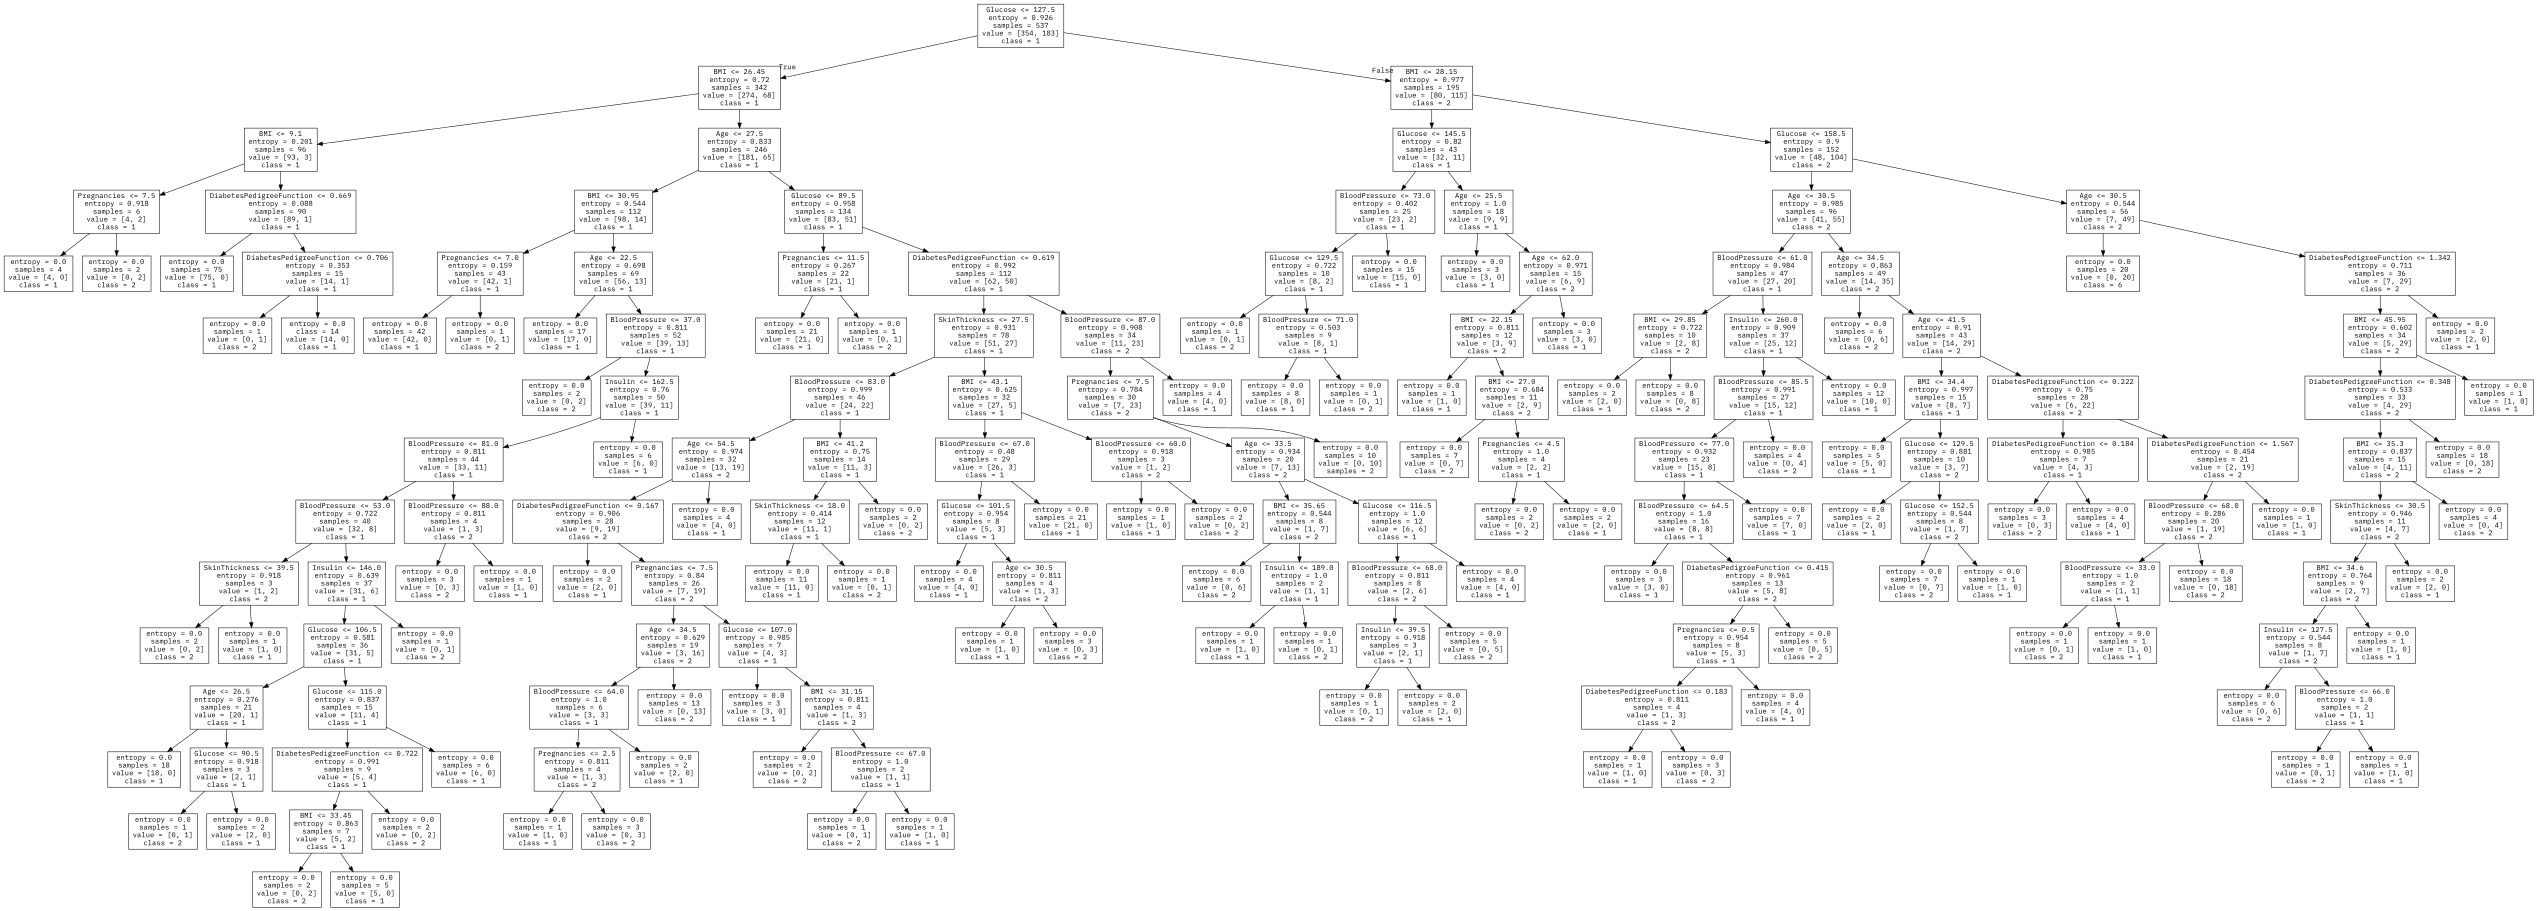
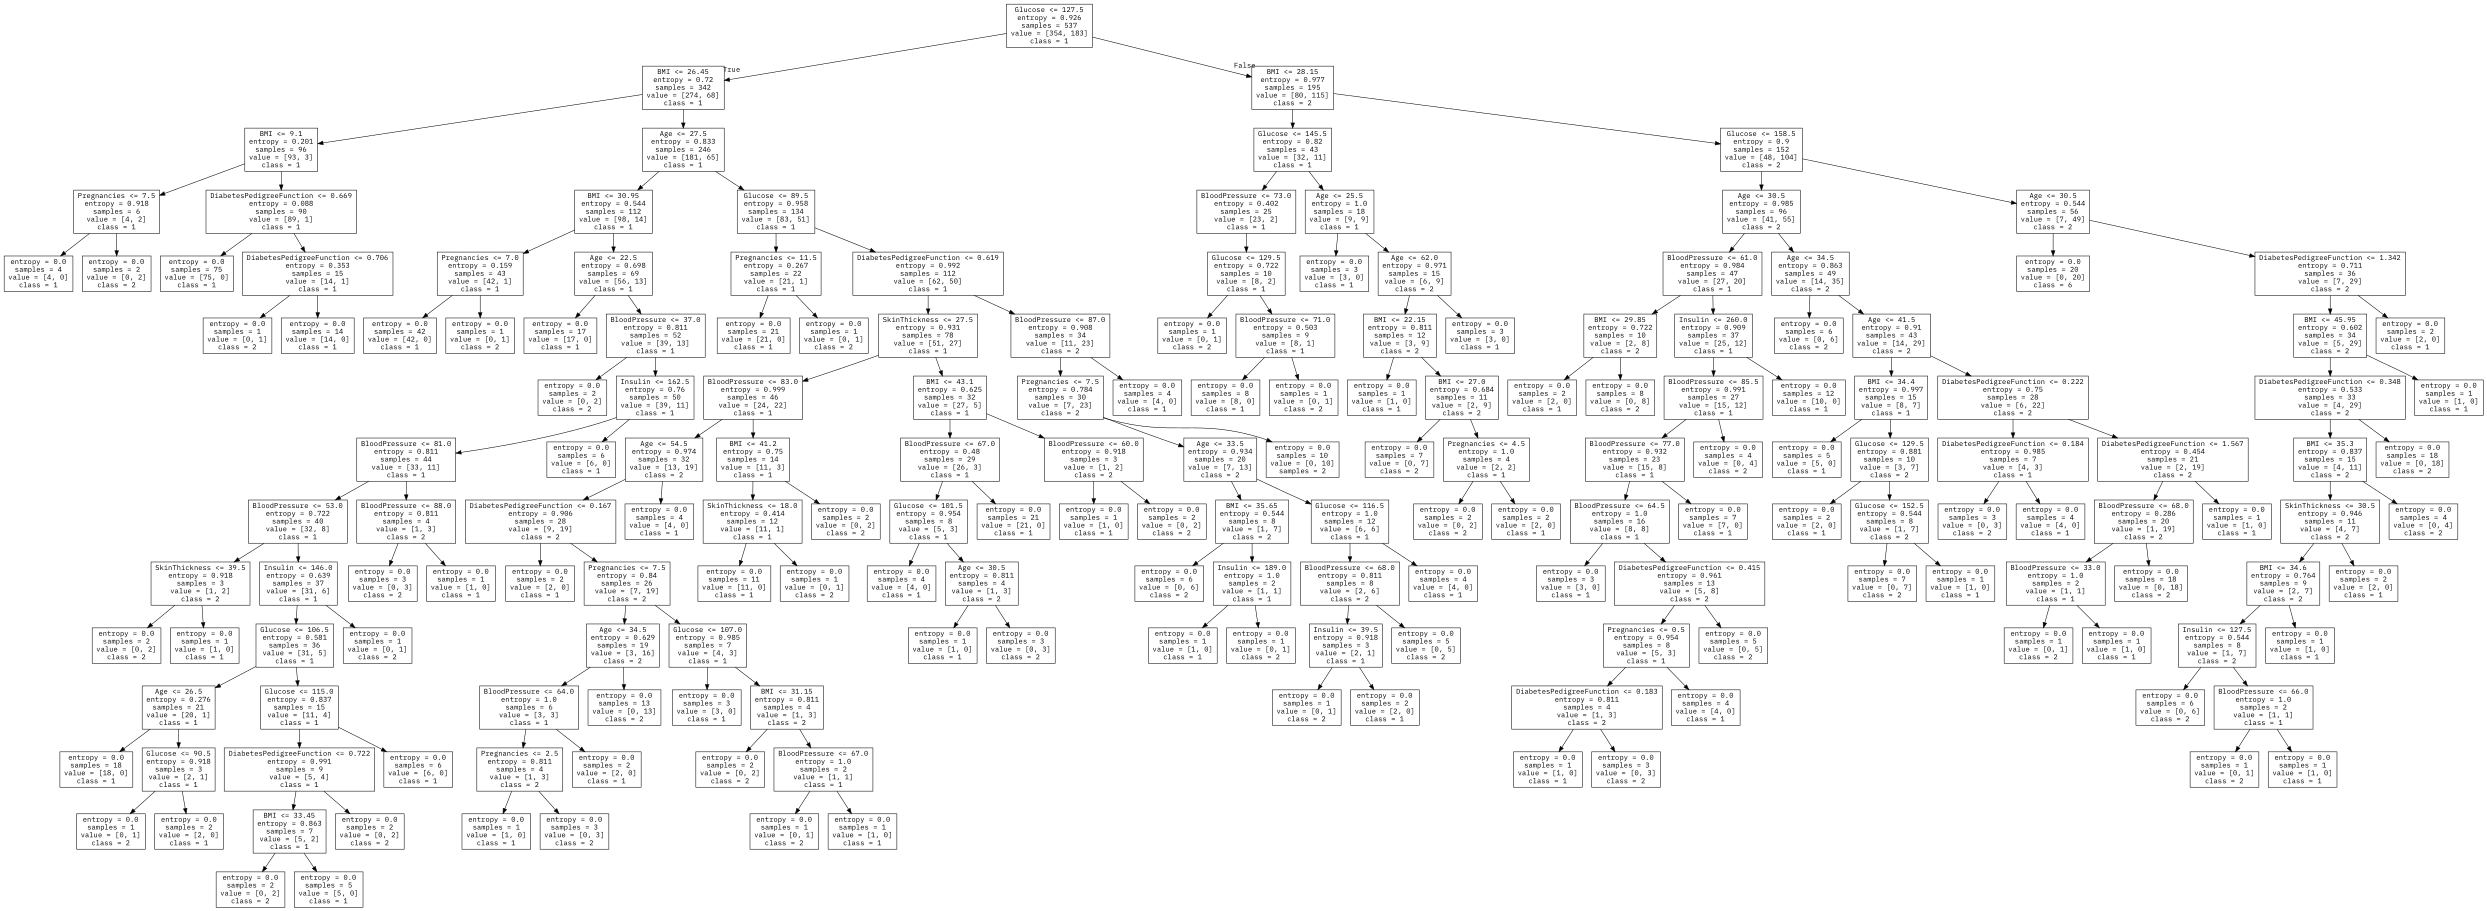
(1389, 274) -> none
(318, 336) -> (318, 336)
